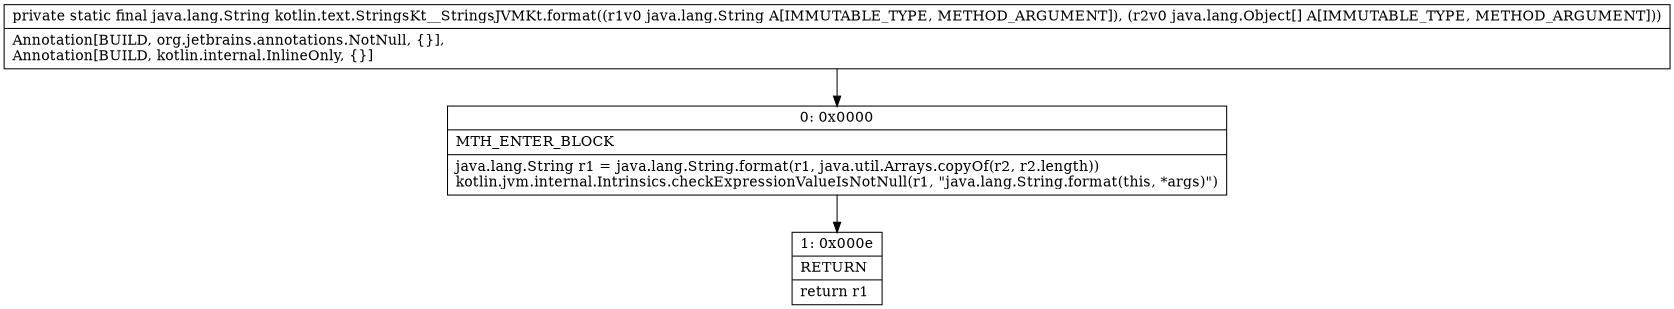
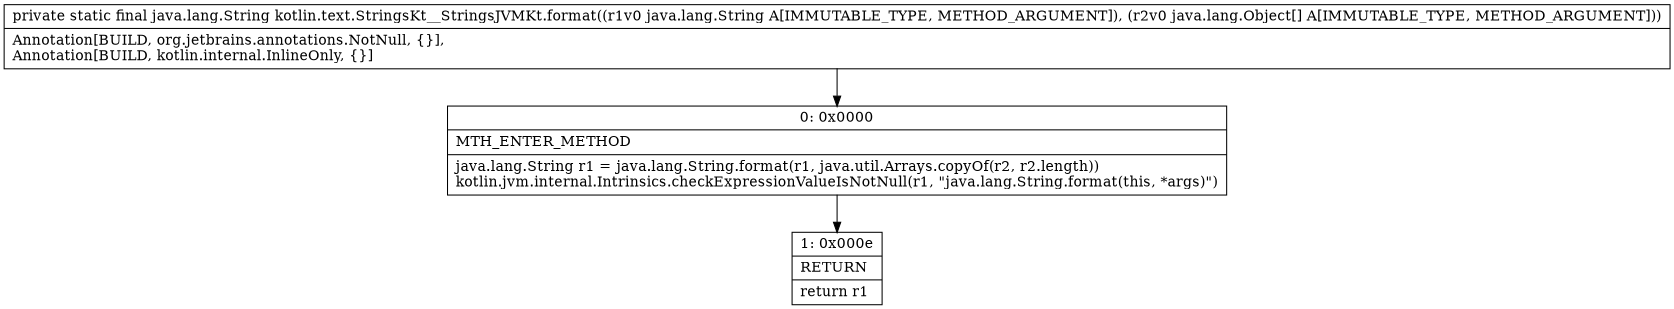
(535, 142) -> (544, 142)
